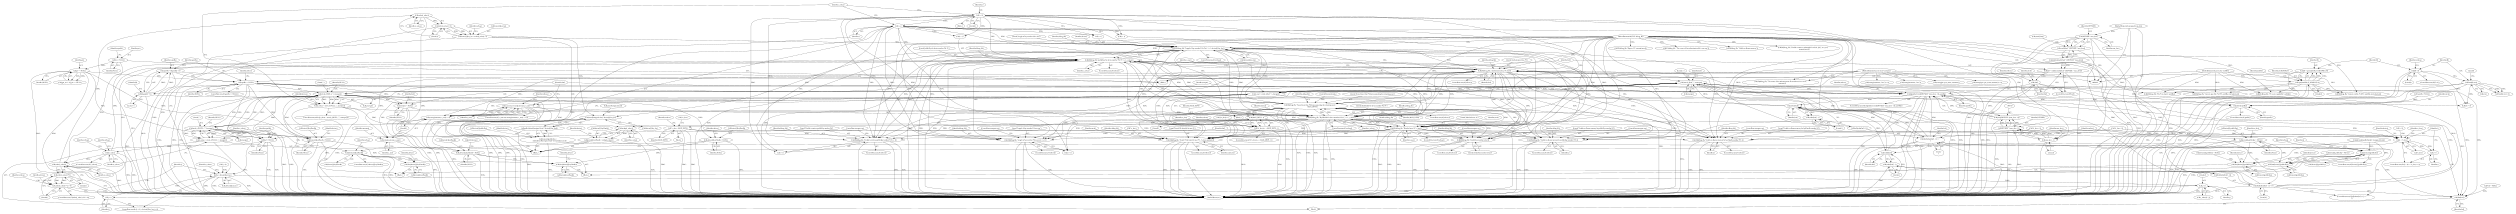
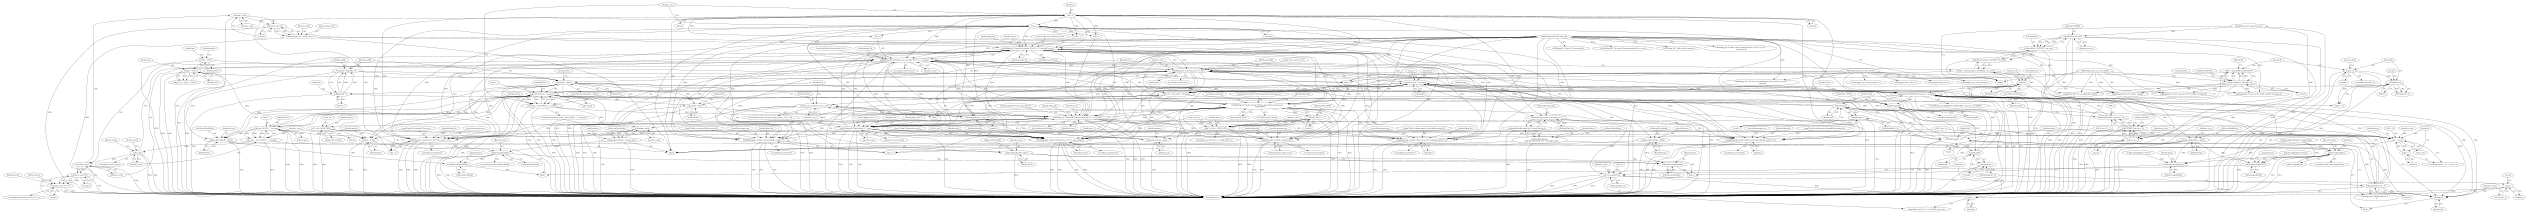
(2064, 82) -> (1975, 65)
